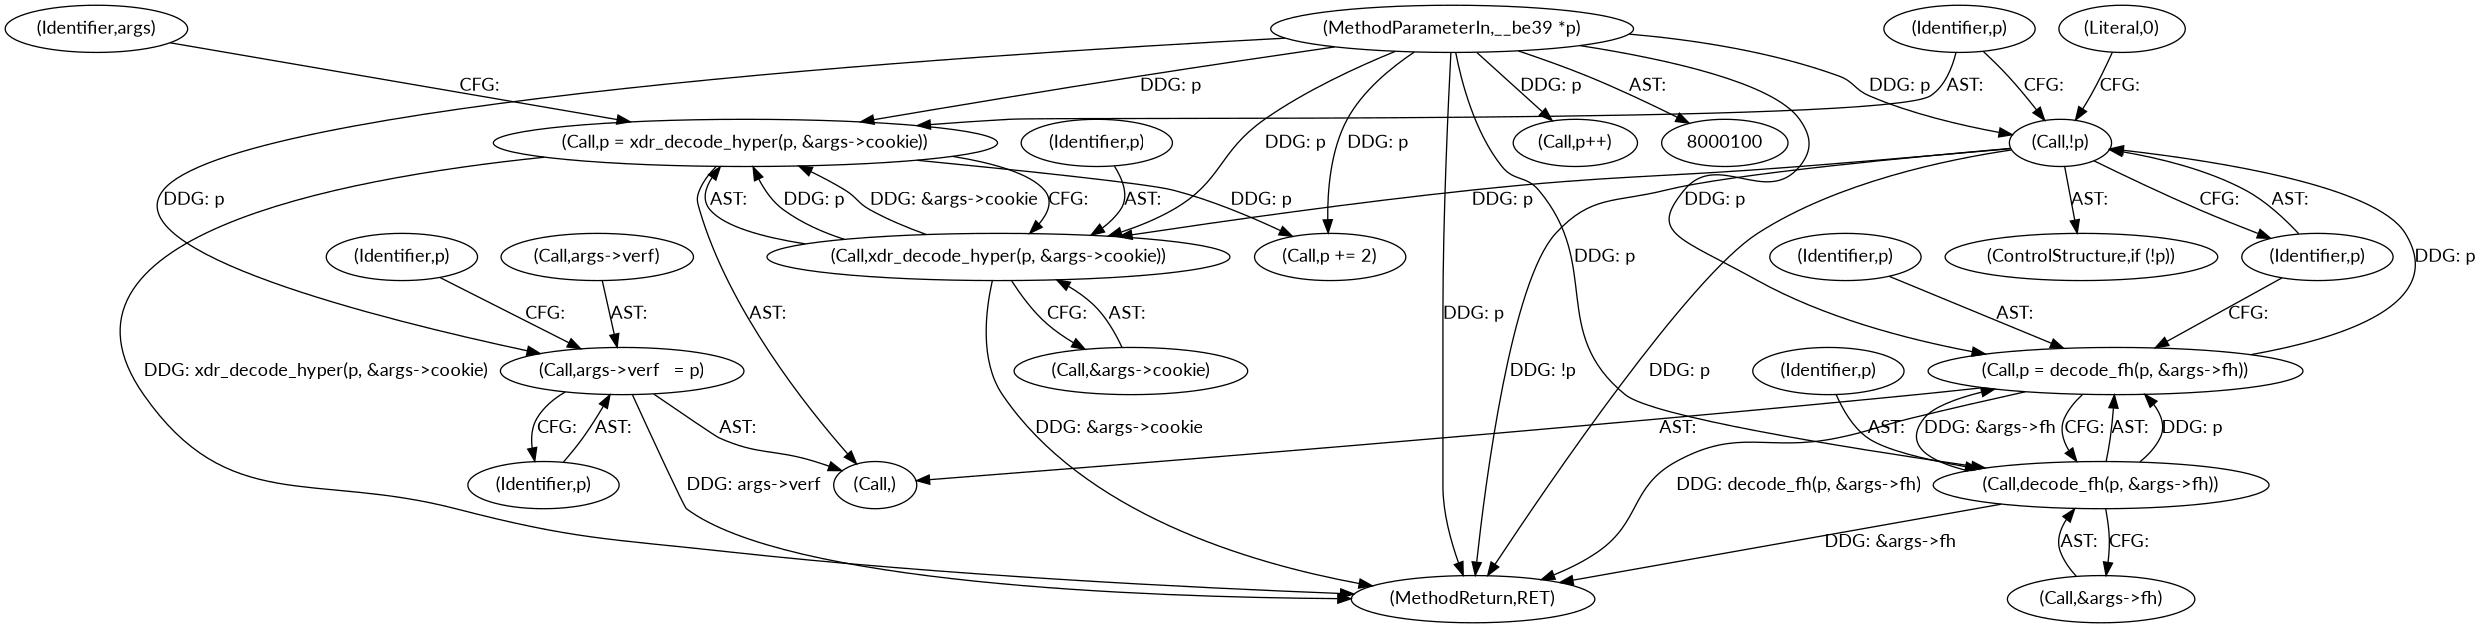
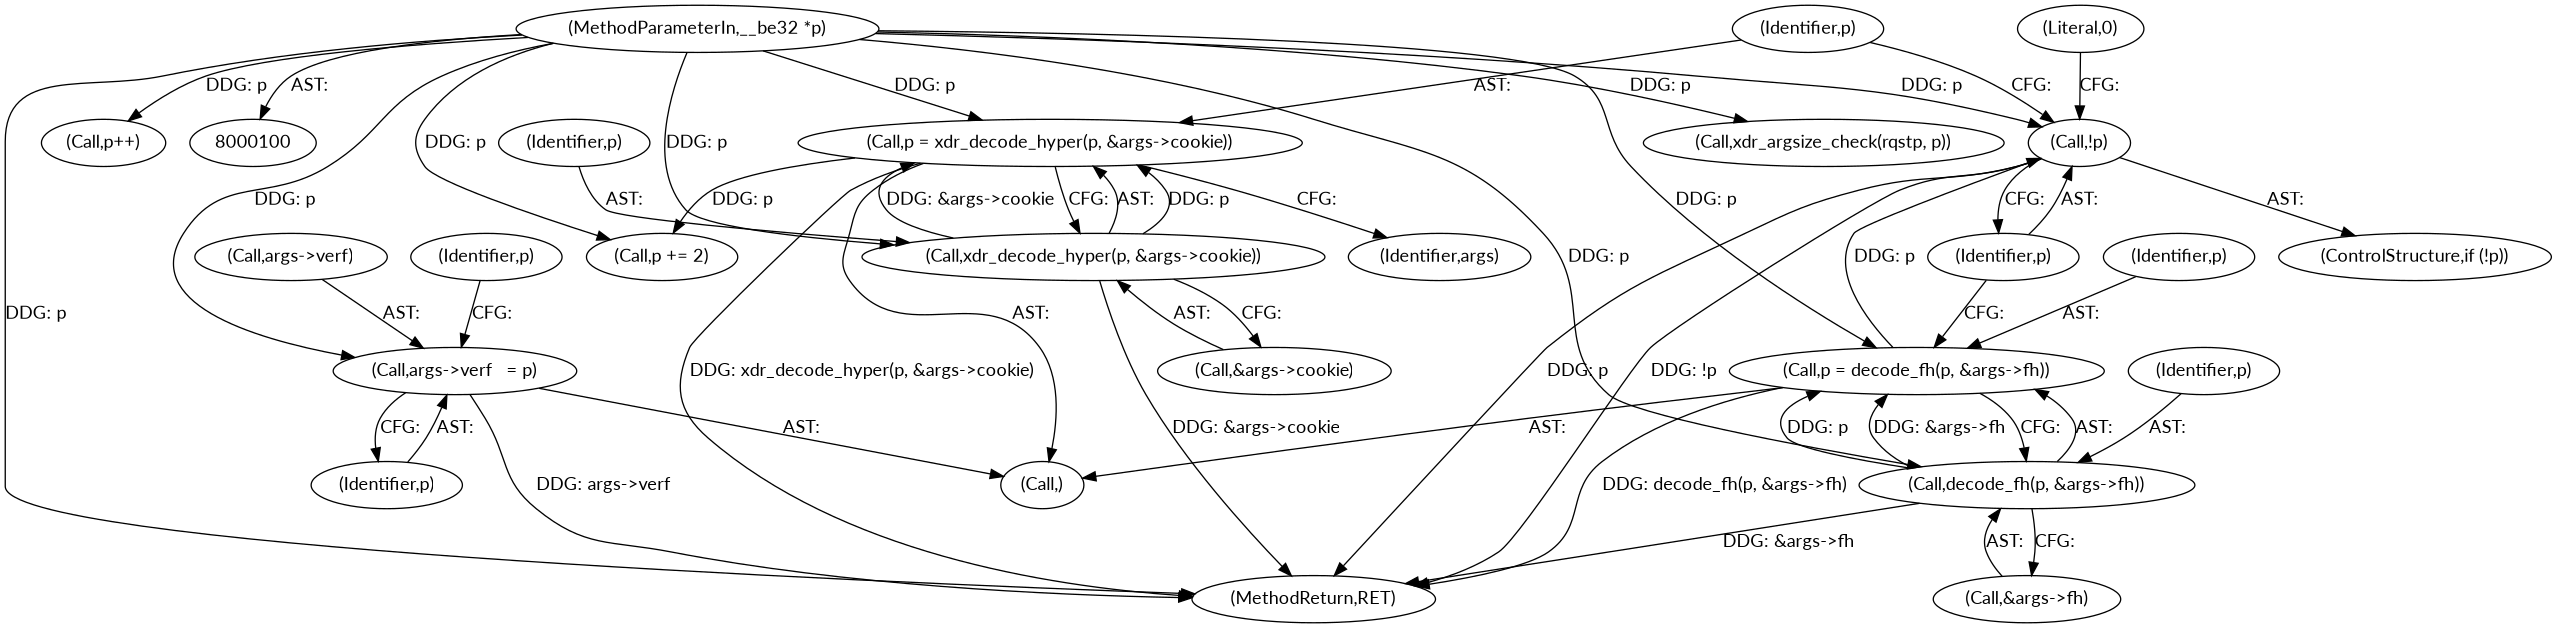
(1452, 29) -> (698, 29)
(394, 81) -> (1258, 197)
none -> (1824, 143)
(1570, 181) -> none
